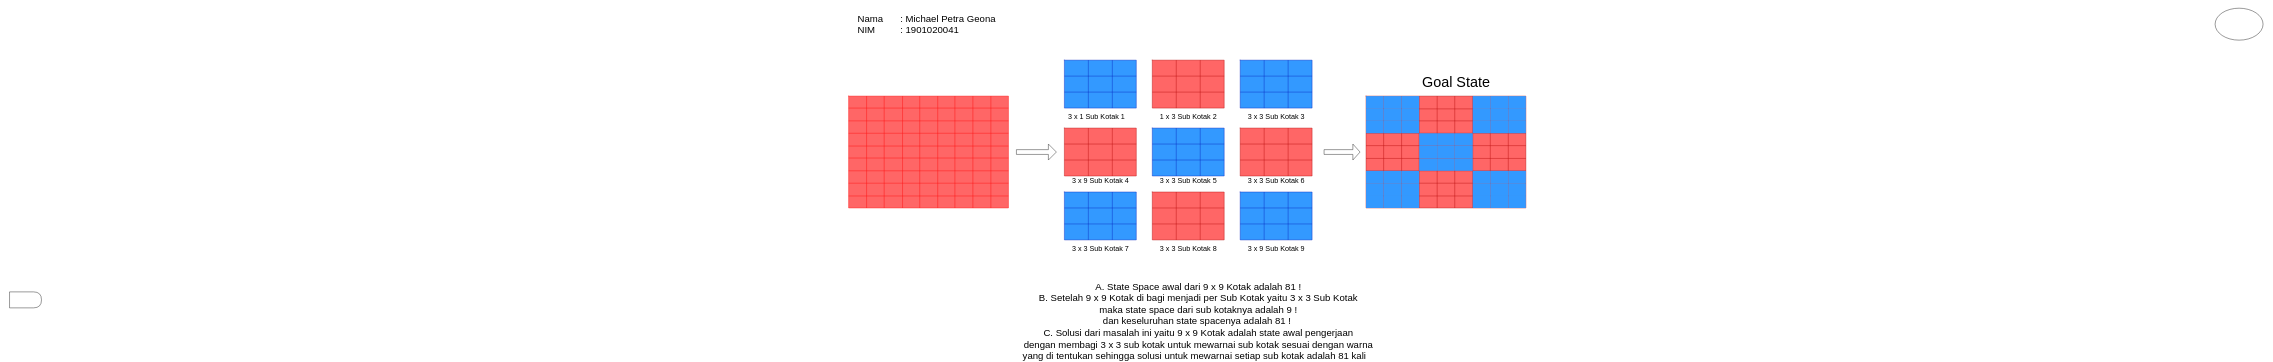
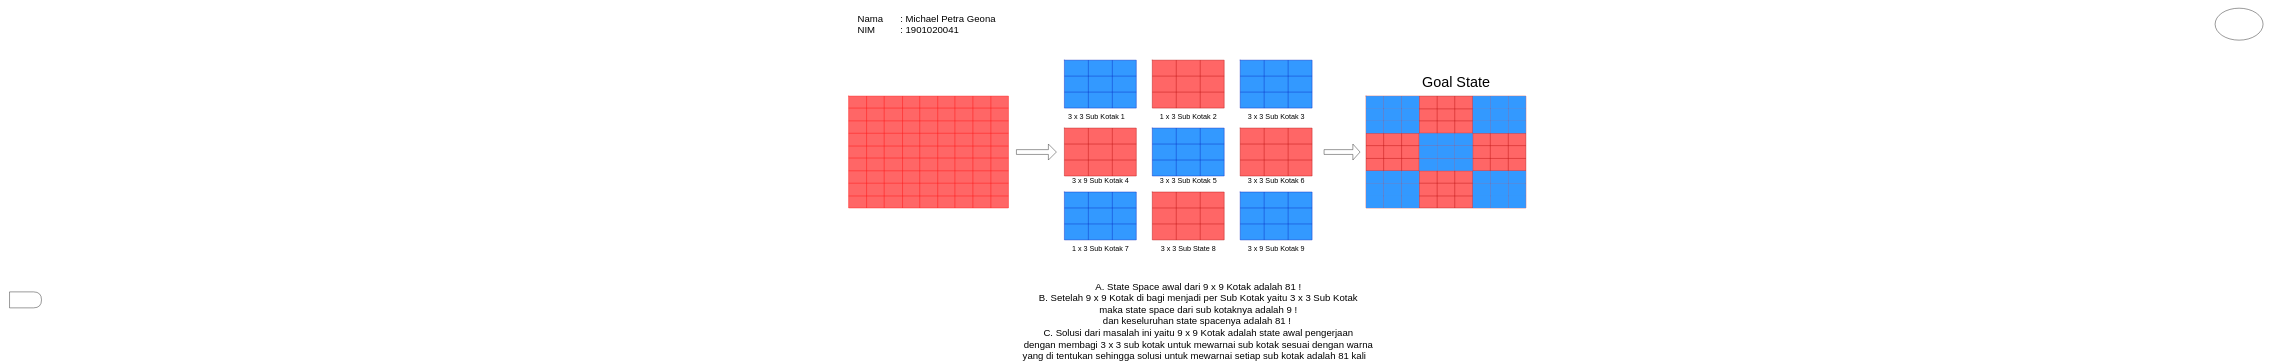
(1096, 114) -> (1096, 114)
(1100, 246) -> (1100, 246)
(1188, 246) -> (1188, 246)
